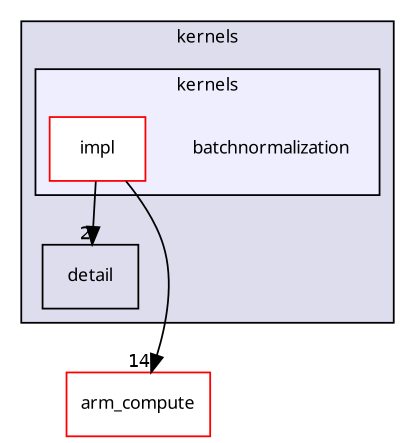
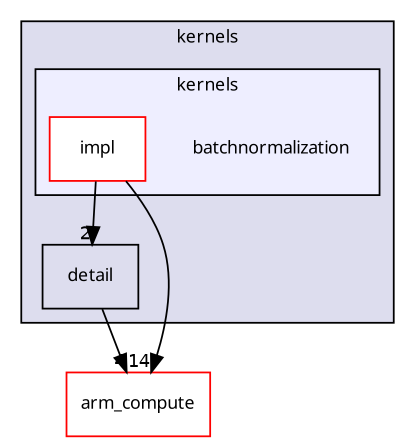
none -> (112, 333)
